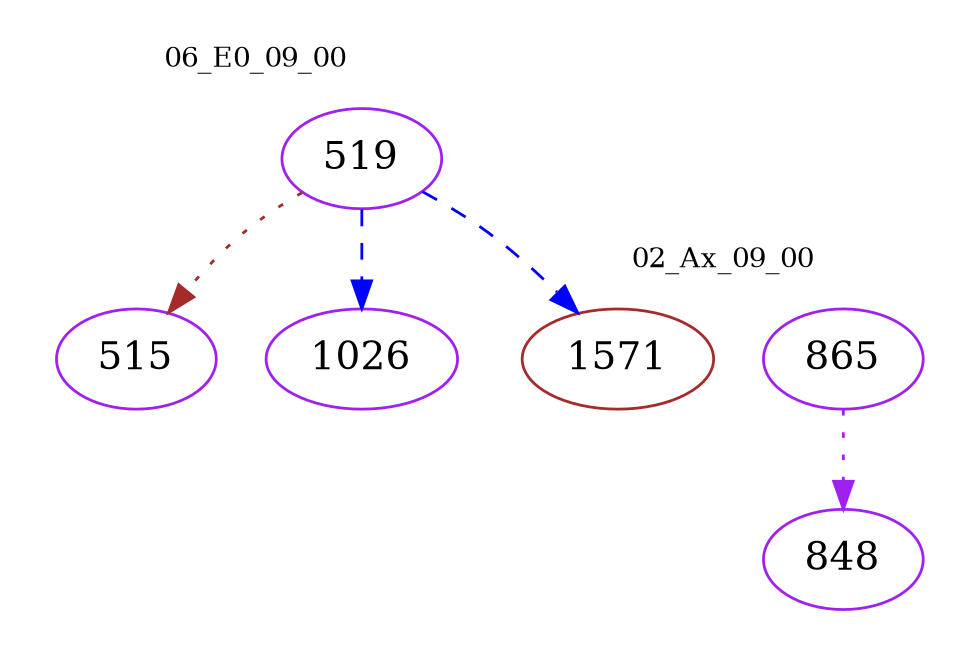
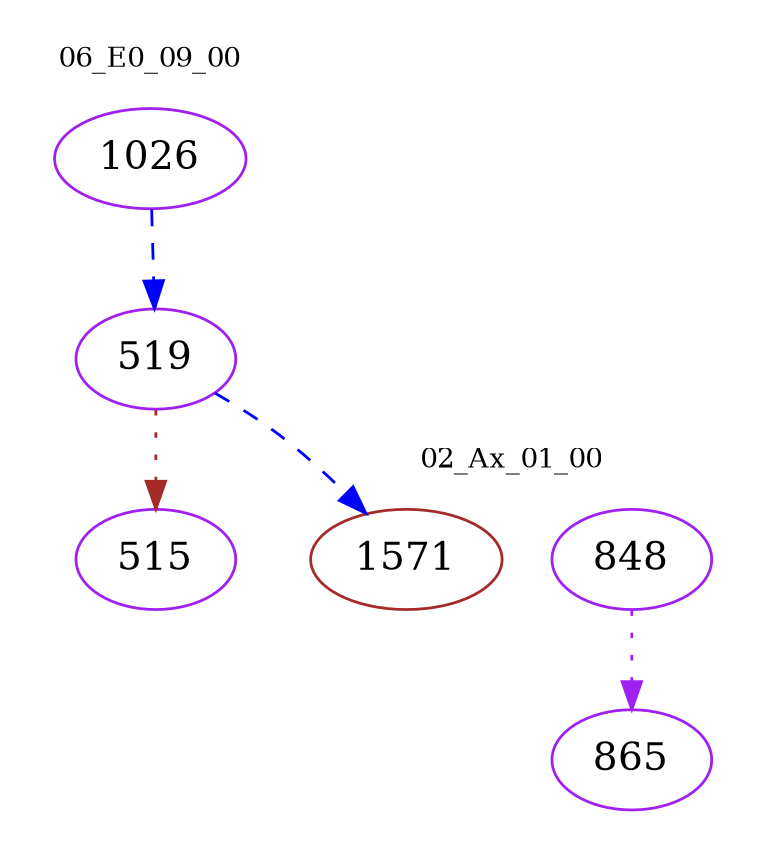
(362, 245) -> (153, 245)
(724, 260) -> (512, 461)
(843, 446) -> (632, 646)
